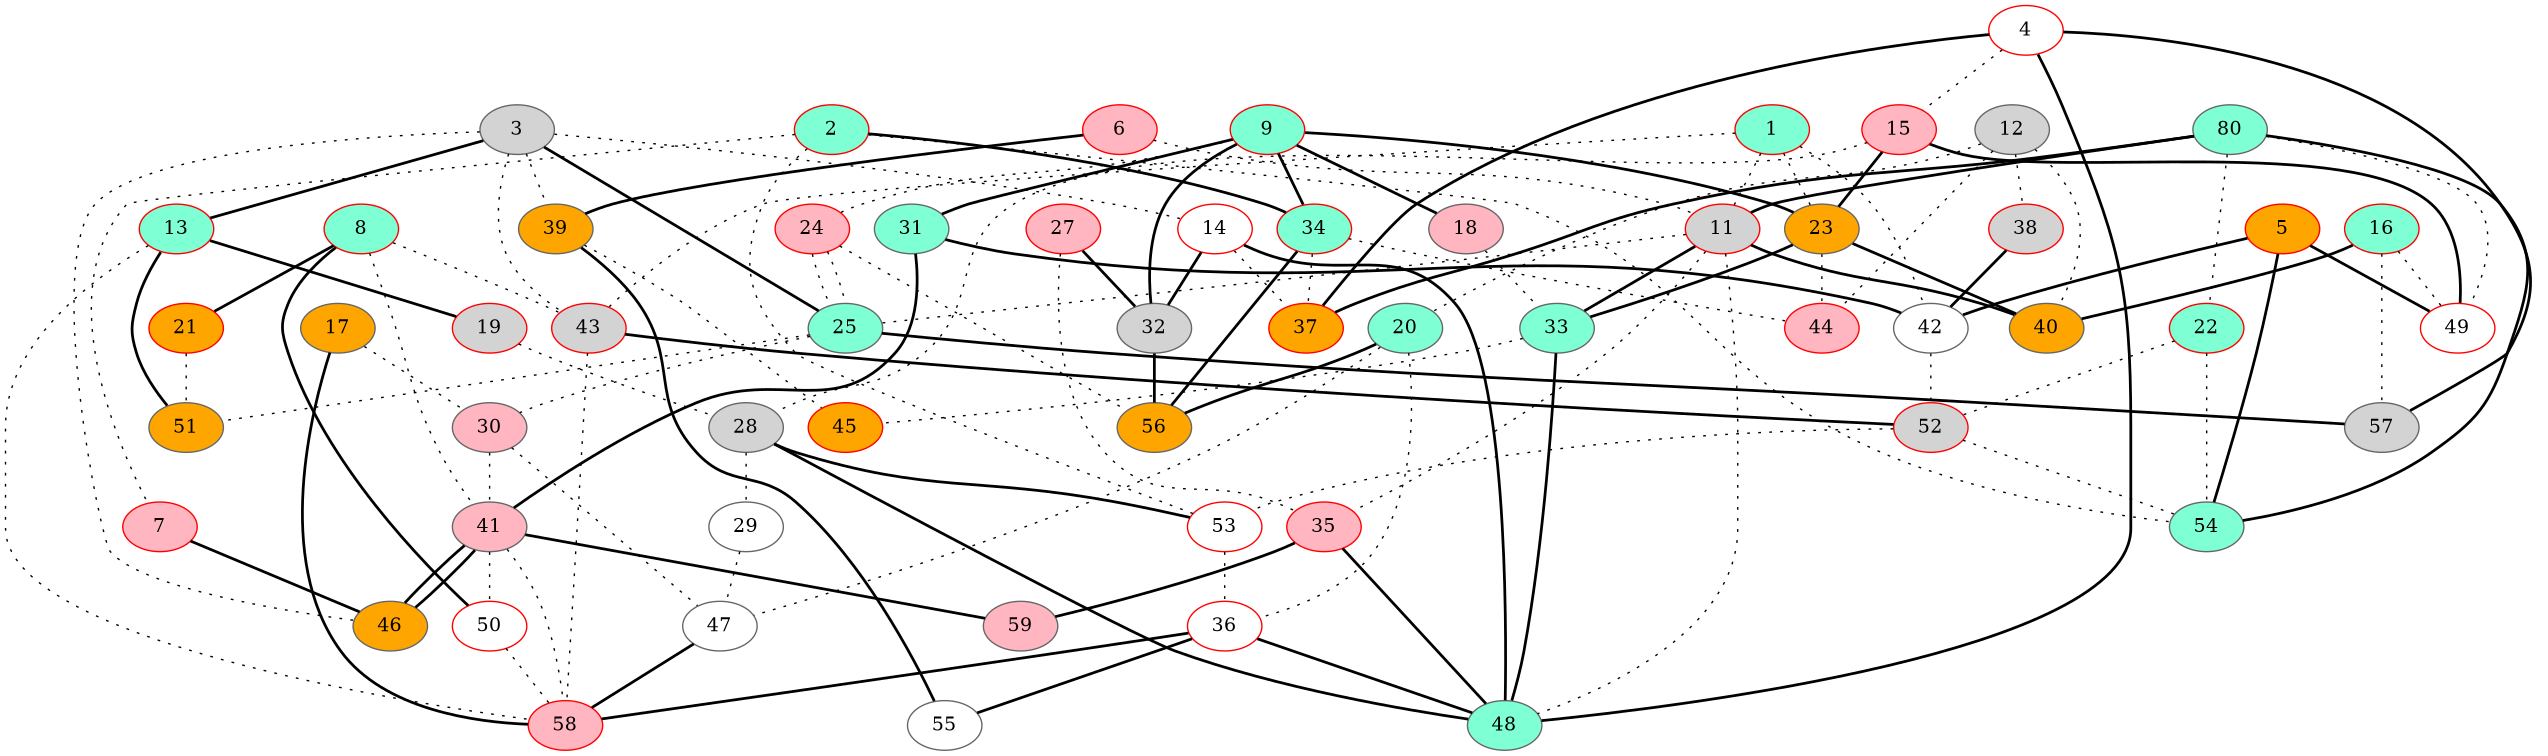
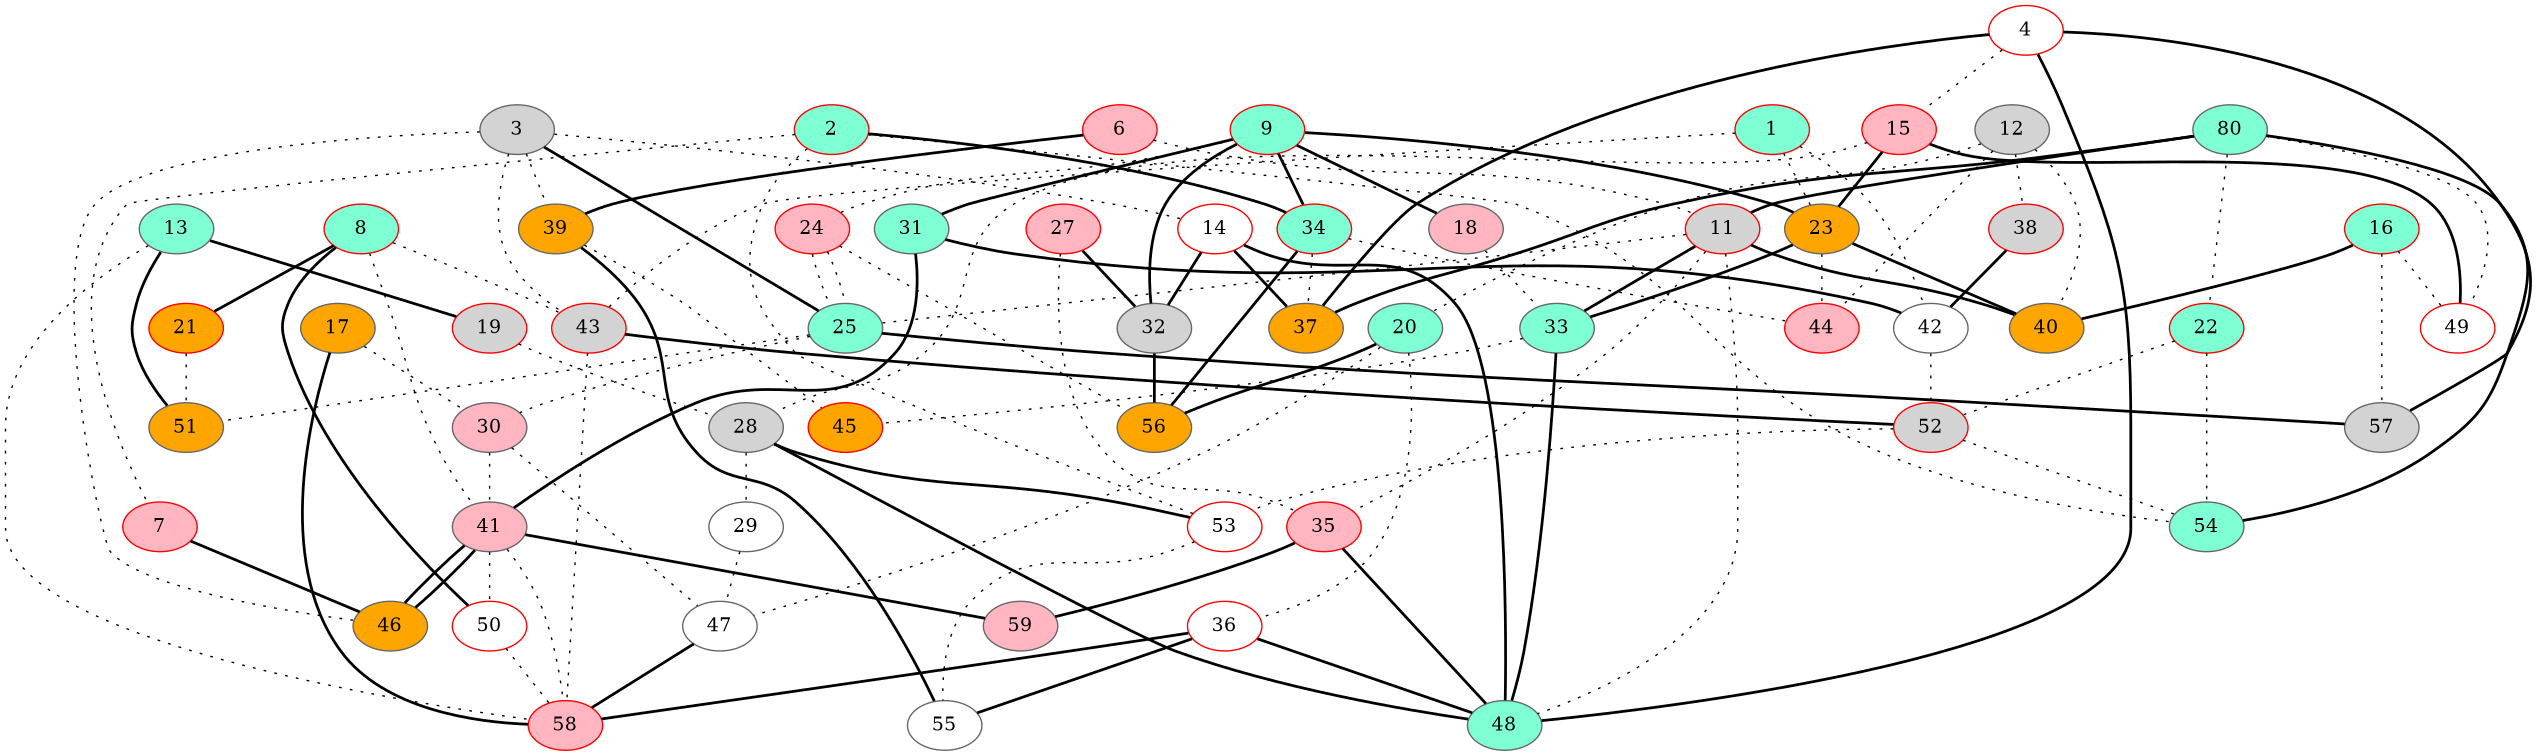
(1749, 177) -> none
(299, 193) -> none
(177, 229) -> (177, 229)
(2283, 229) -> none
(1261, 279) -> (1261, 279)
(1306, 328) -> (1306, 328)
(1225, 578) -> (1026, 567)
